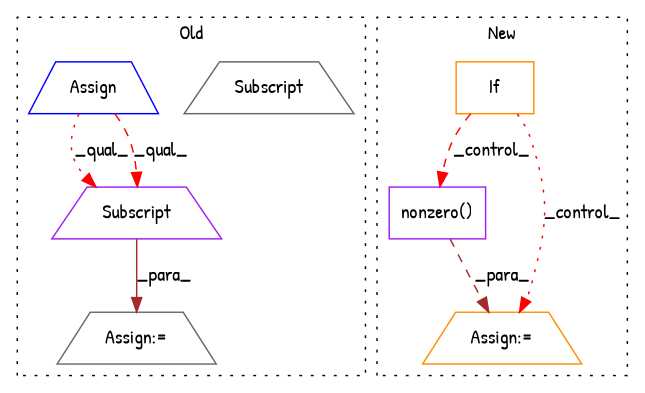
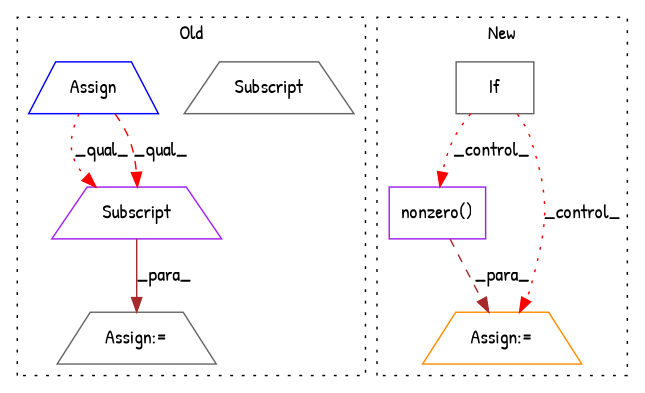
(495, 88) -> (495, 88)
(453, 141) -> (453, 141)
